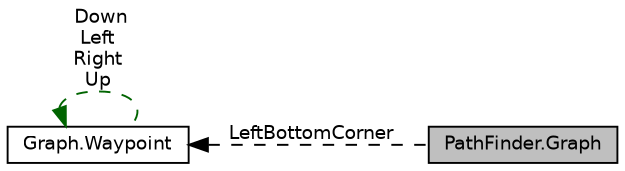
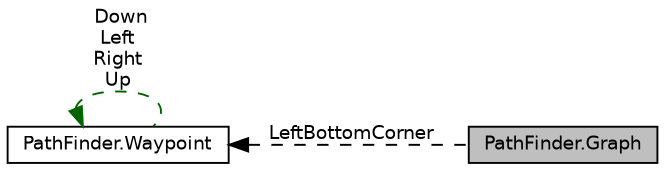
(98, 145) -> (118, 145)
